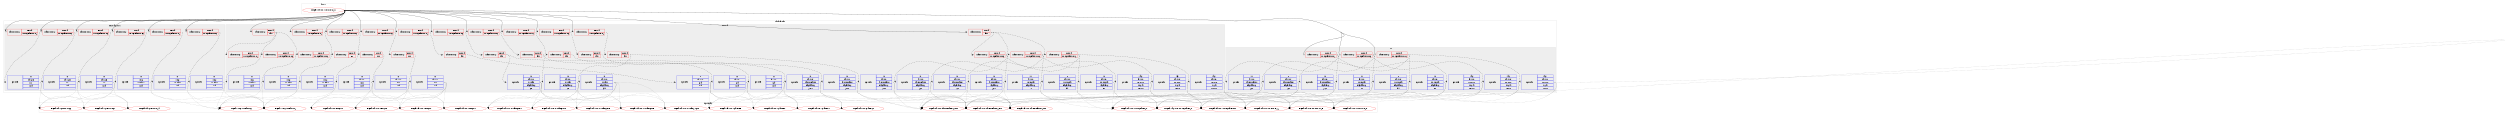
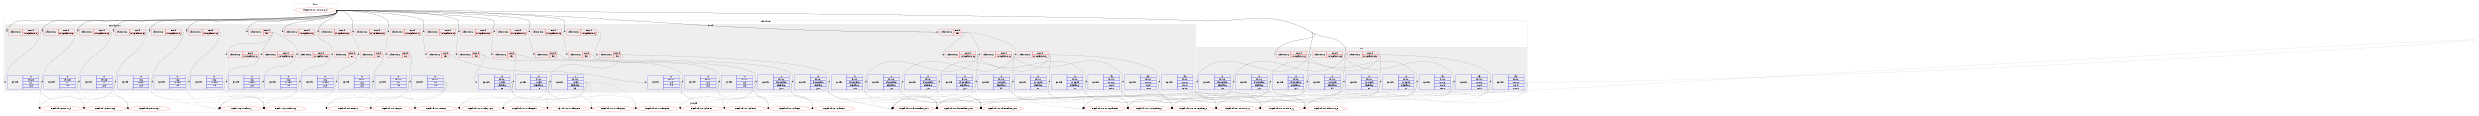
(333, 109) -> none
(598, 109) -> (569, 109)
(1311, 109) -> (1326, 109)
